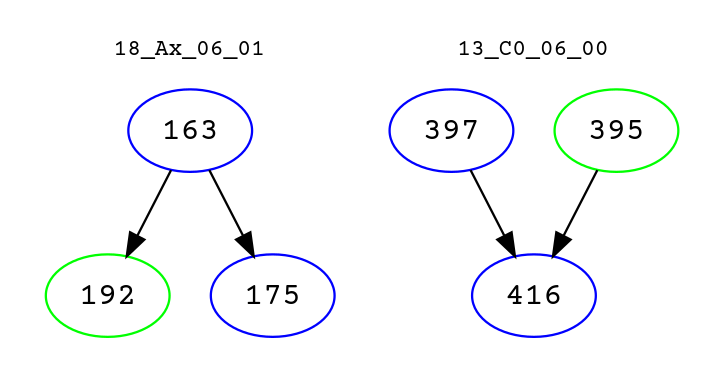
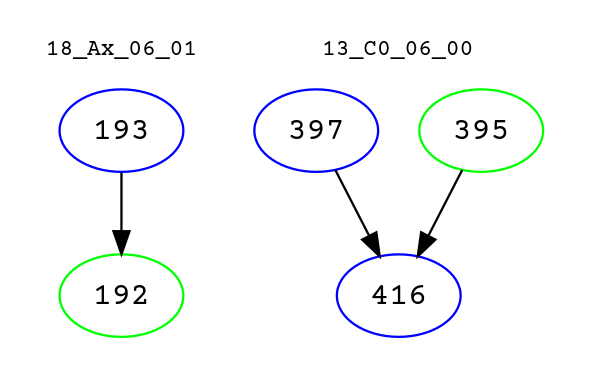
(190, 131) -> (121, 131)
(273, 296) -> none
